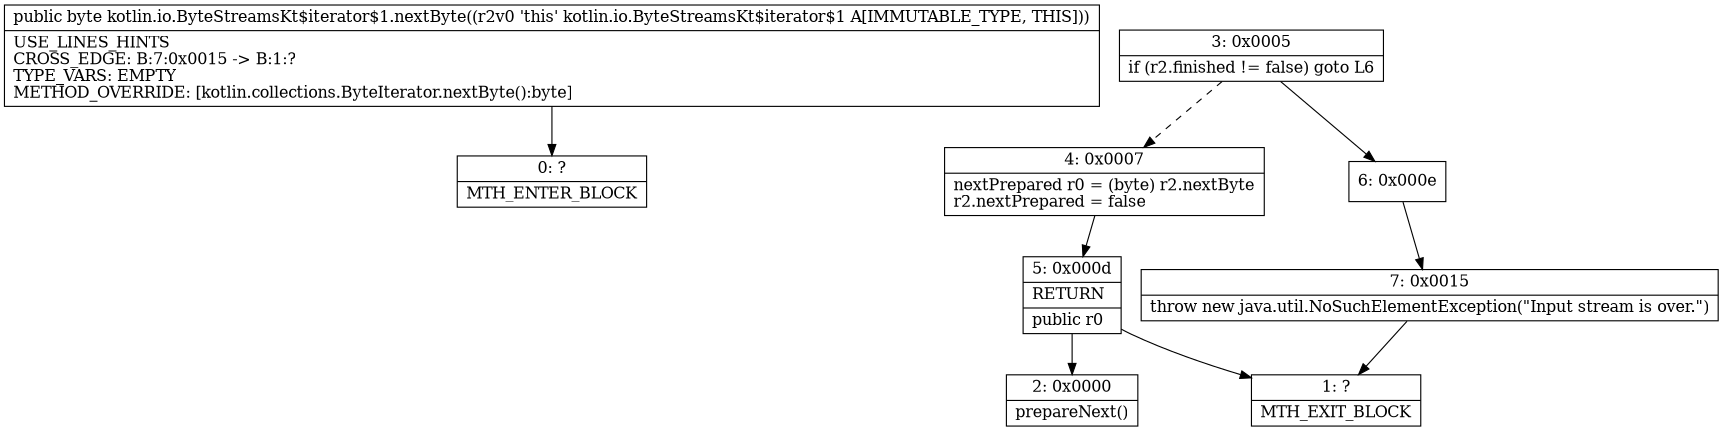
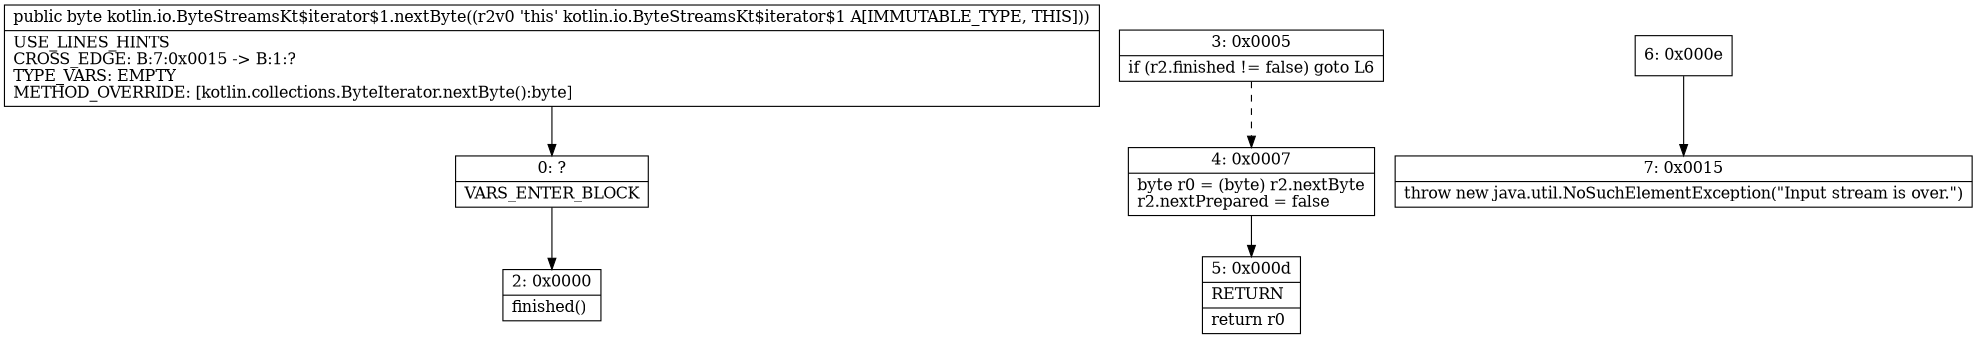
(1324, 118) -> none
(1104, 185) -> (1251, 185)
(552, 194) -> (552, 194)
(1068, 320) -> (1249, 320)
(1072, 349) -> (552, 233)
(1336, 400) -> none
(1072, 413) -> (549, 307)
